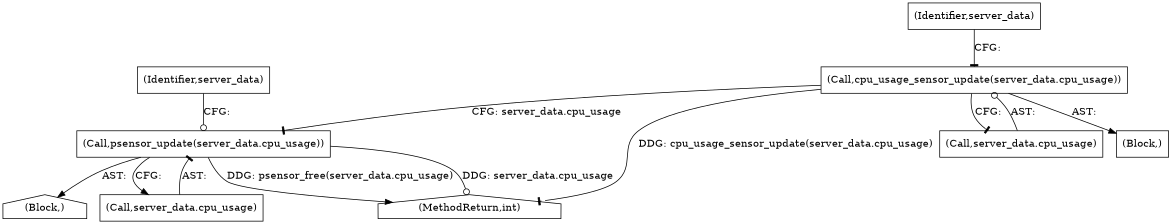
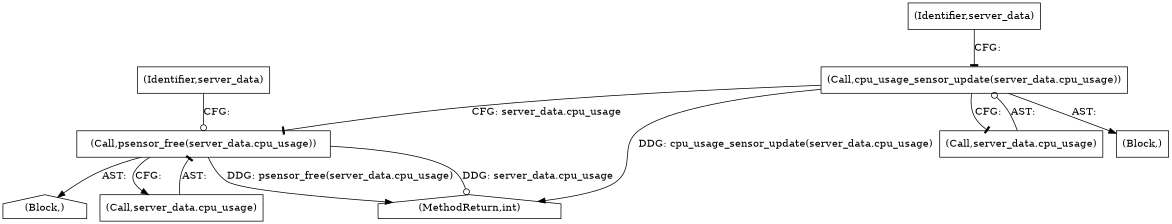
(664, 118) -> (664, 118)
(204, 144) -> (204, 144)
